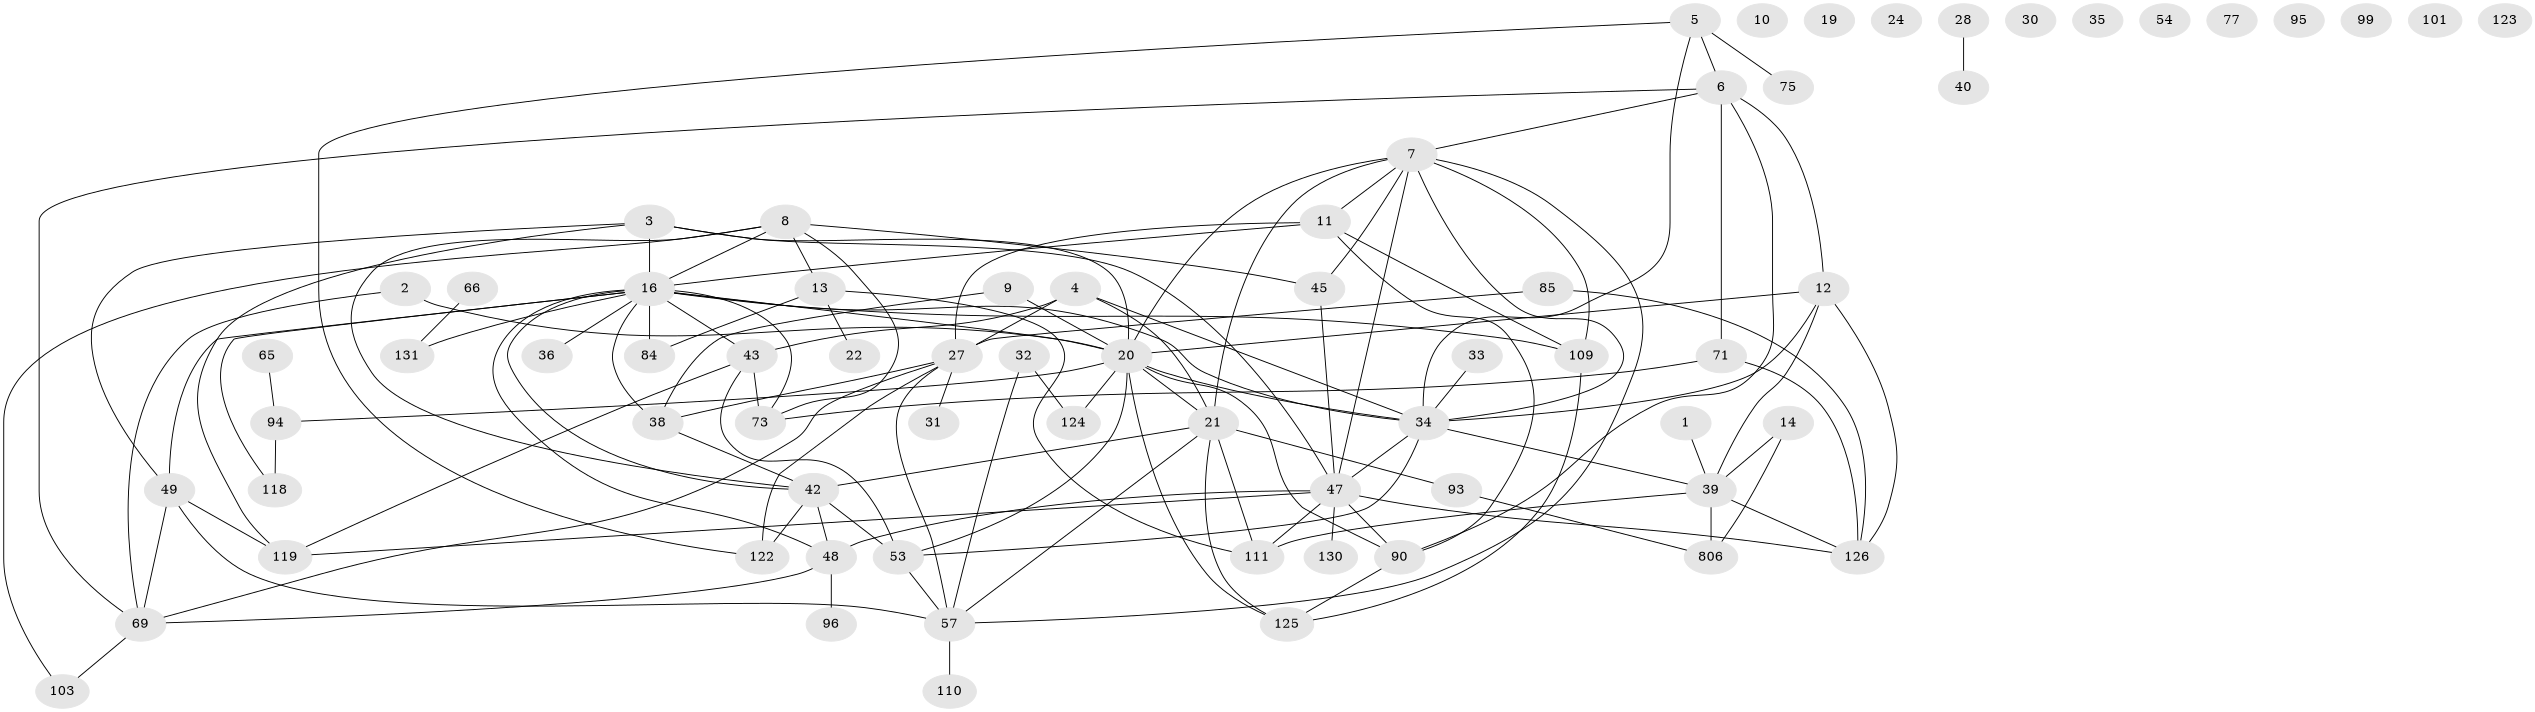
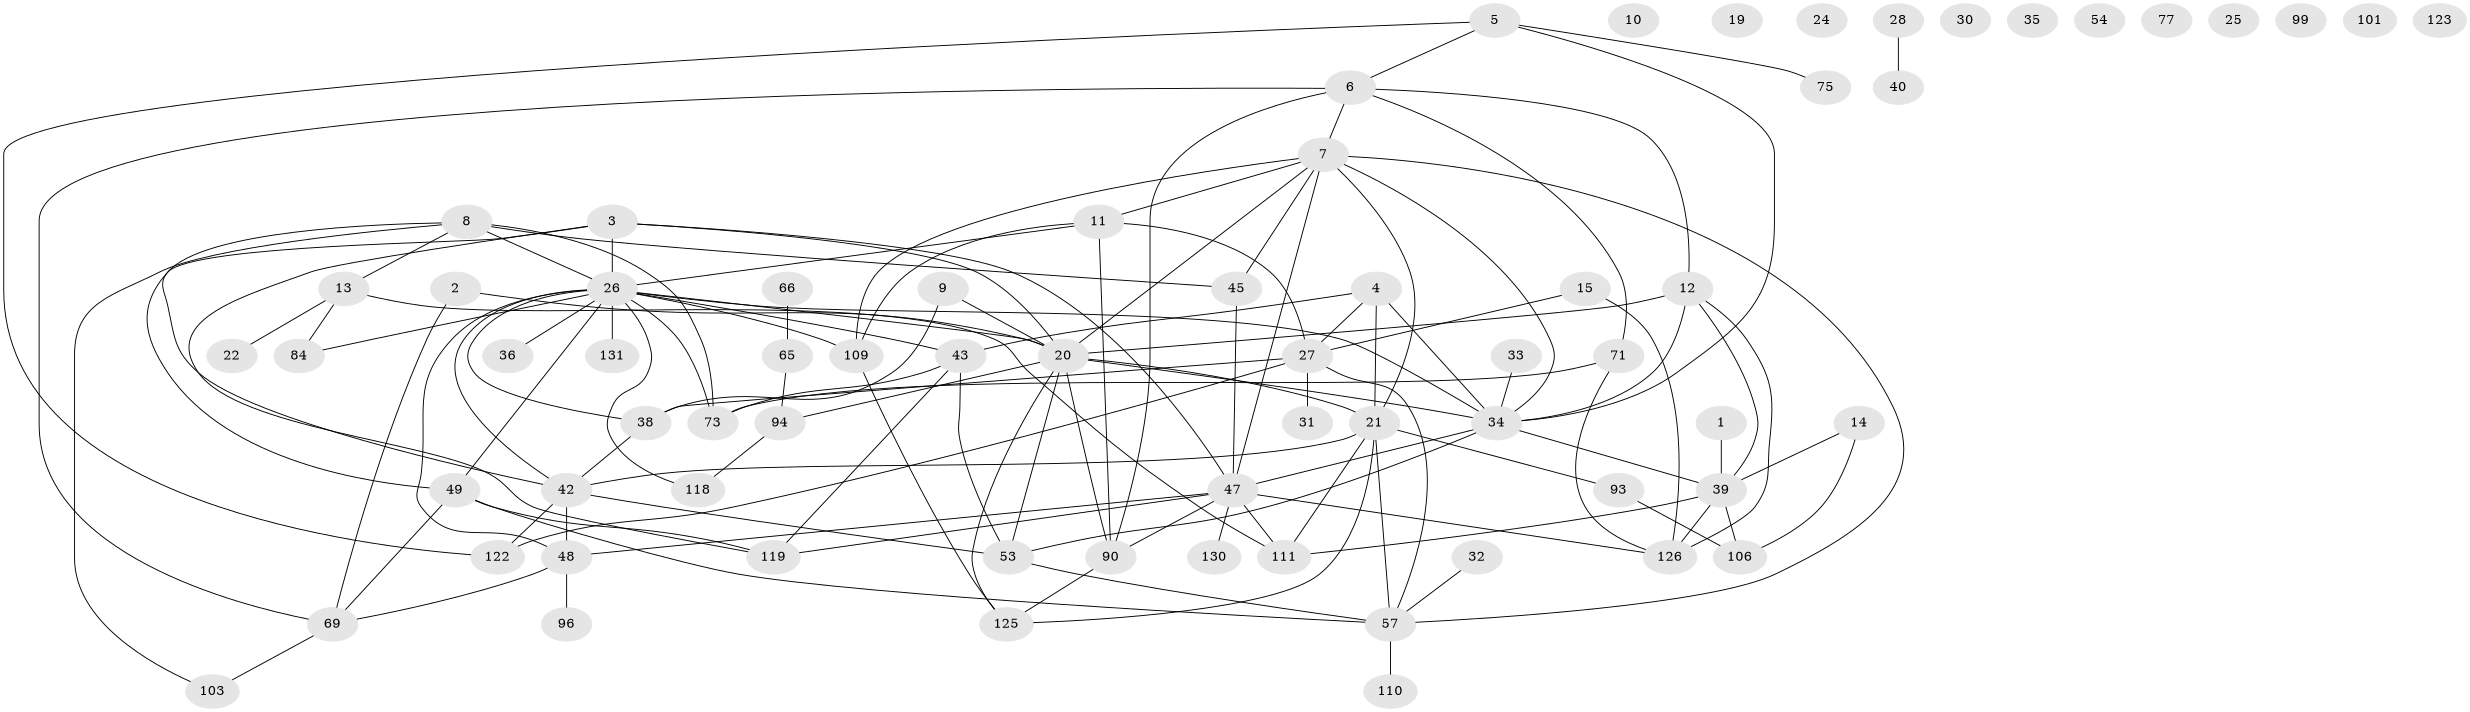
(2299, 21) -> (2234, 21)
(650, 289) -> (612, 289)
(1548, 289) -> (1585, 289)
(440, 322) -> (787, 323)
(1074, 423) -> none
(565, 528) -> none
(1711, 557) -> (1740, 557)
